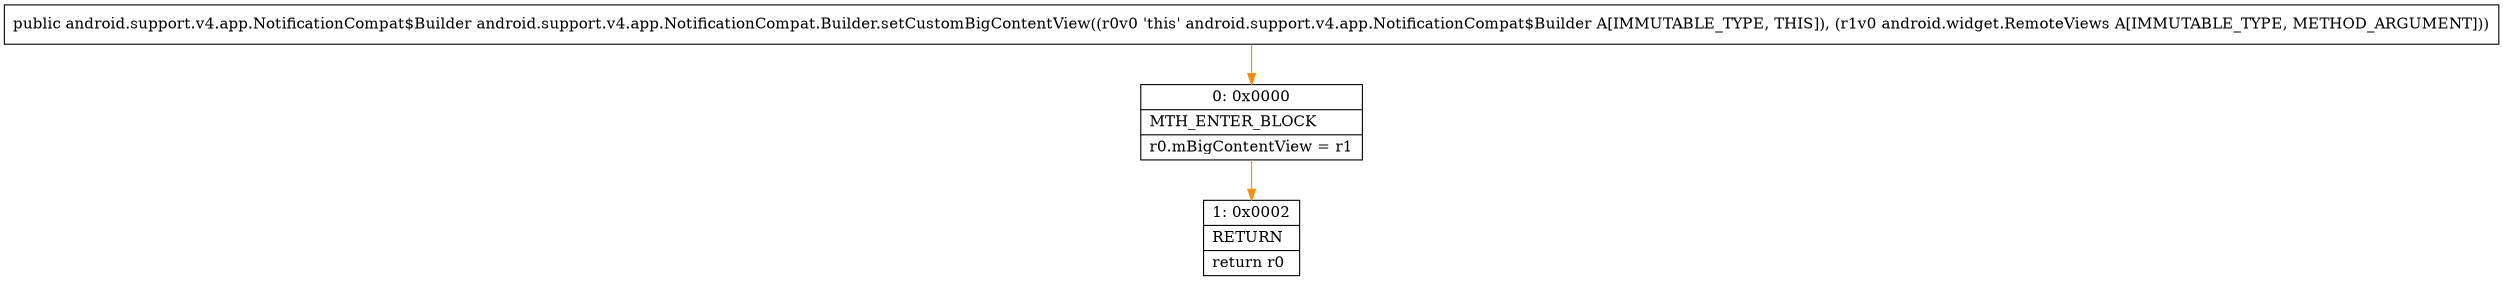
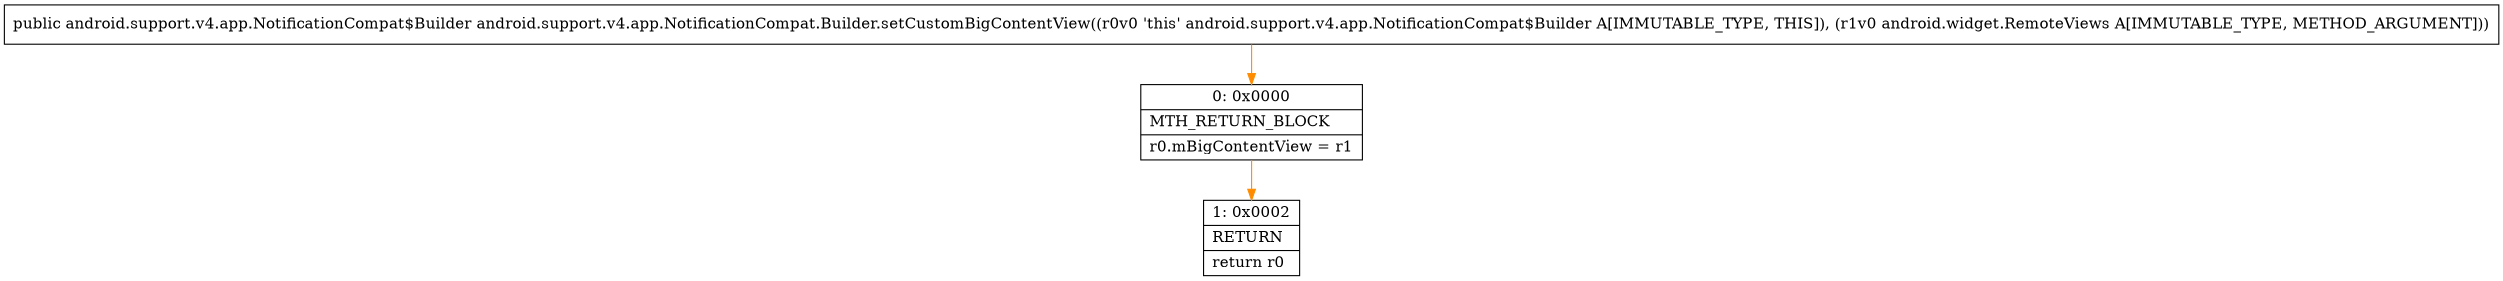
(1234, 122) -> (1240, 122)
